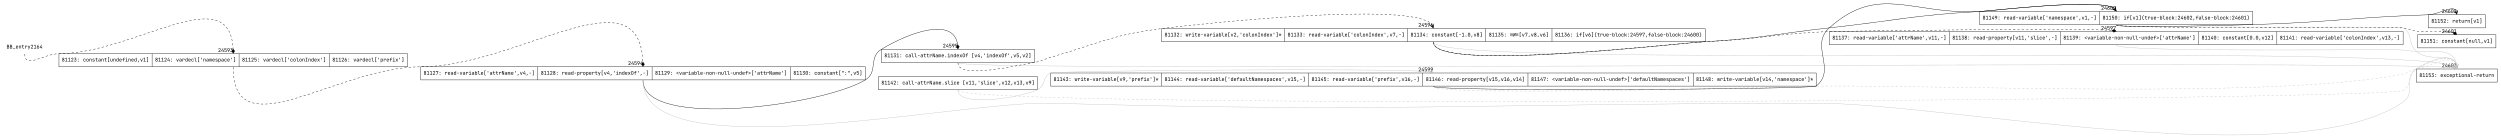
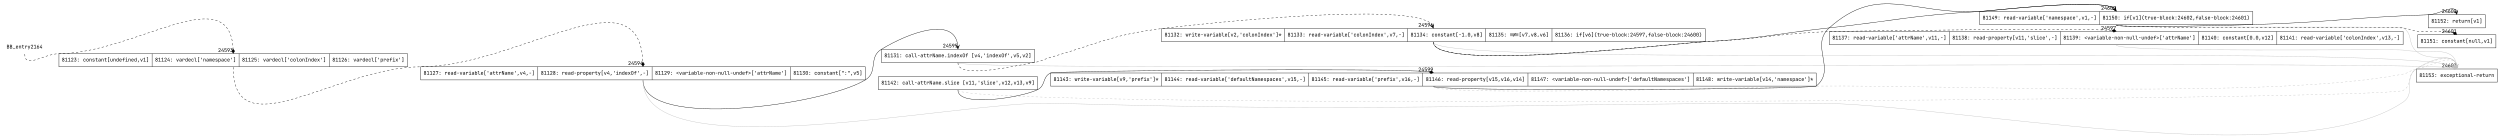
(1186, 70) -> (1186, 70)
(812, 98) -> (812, 98)
